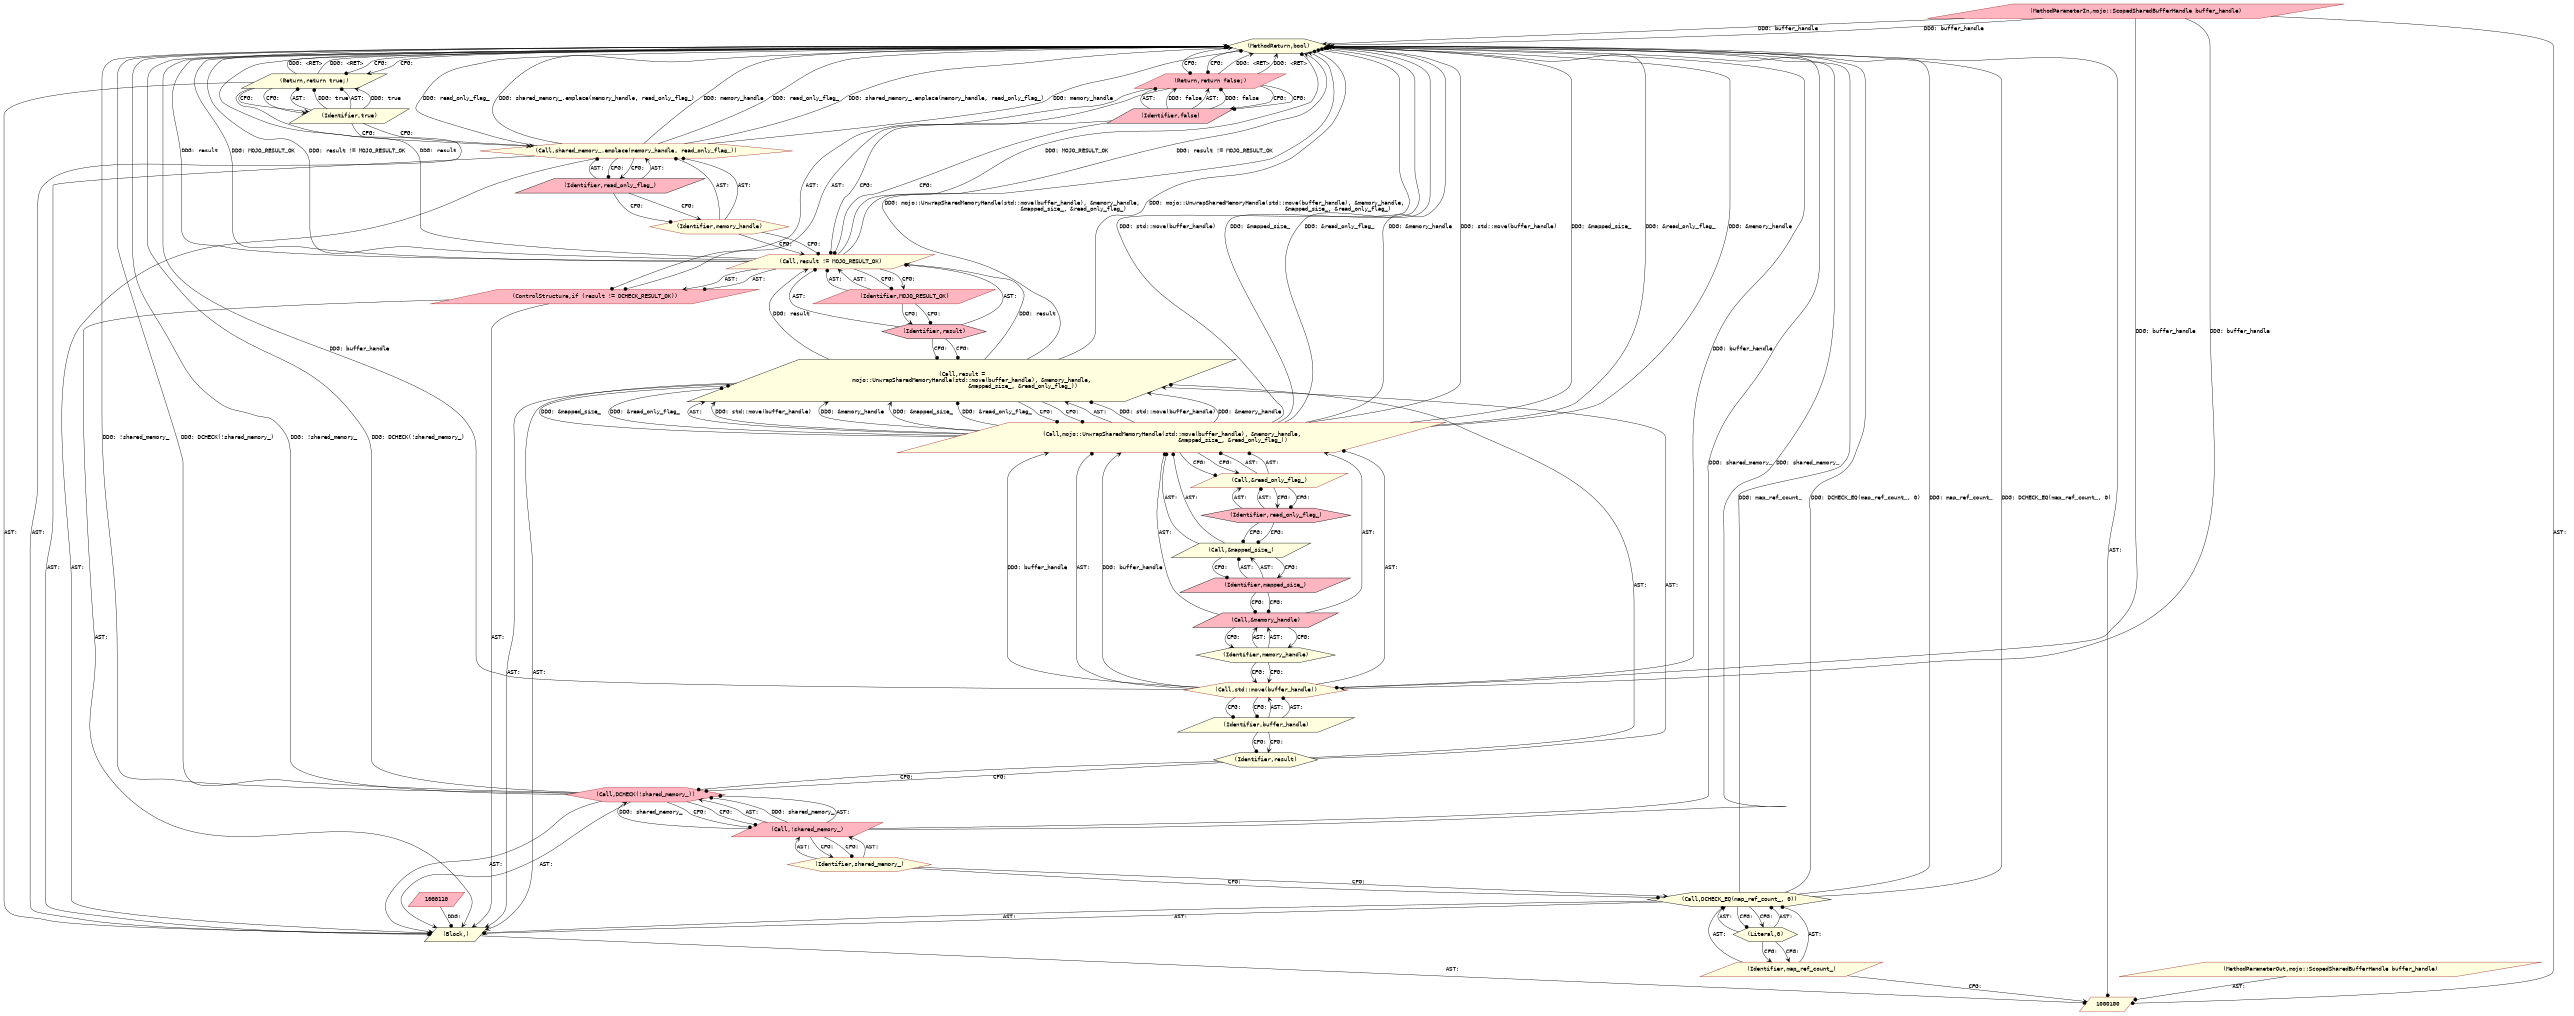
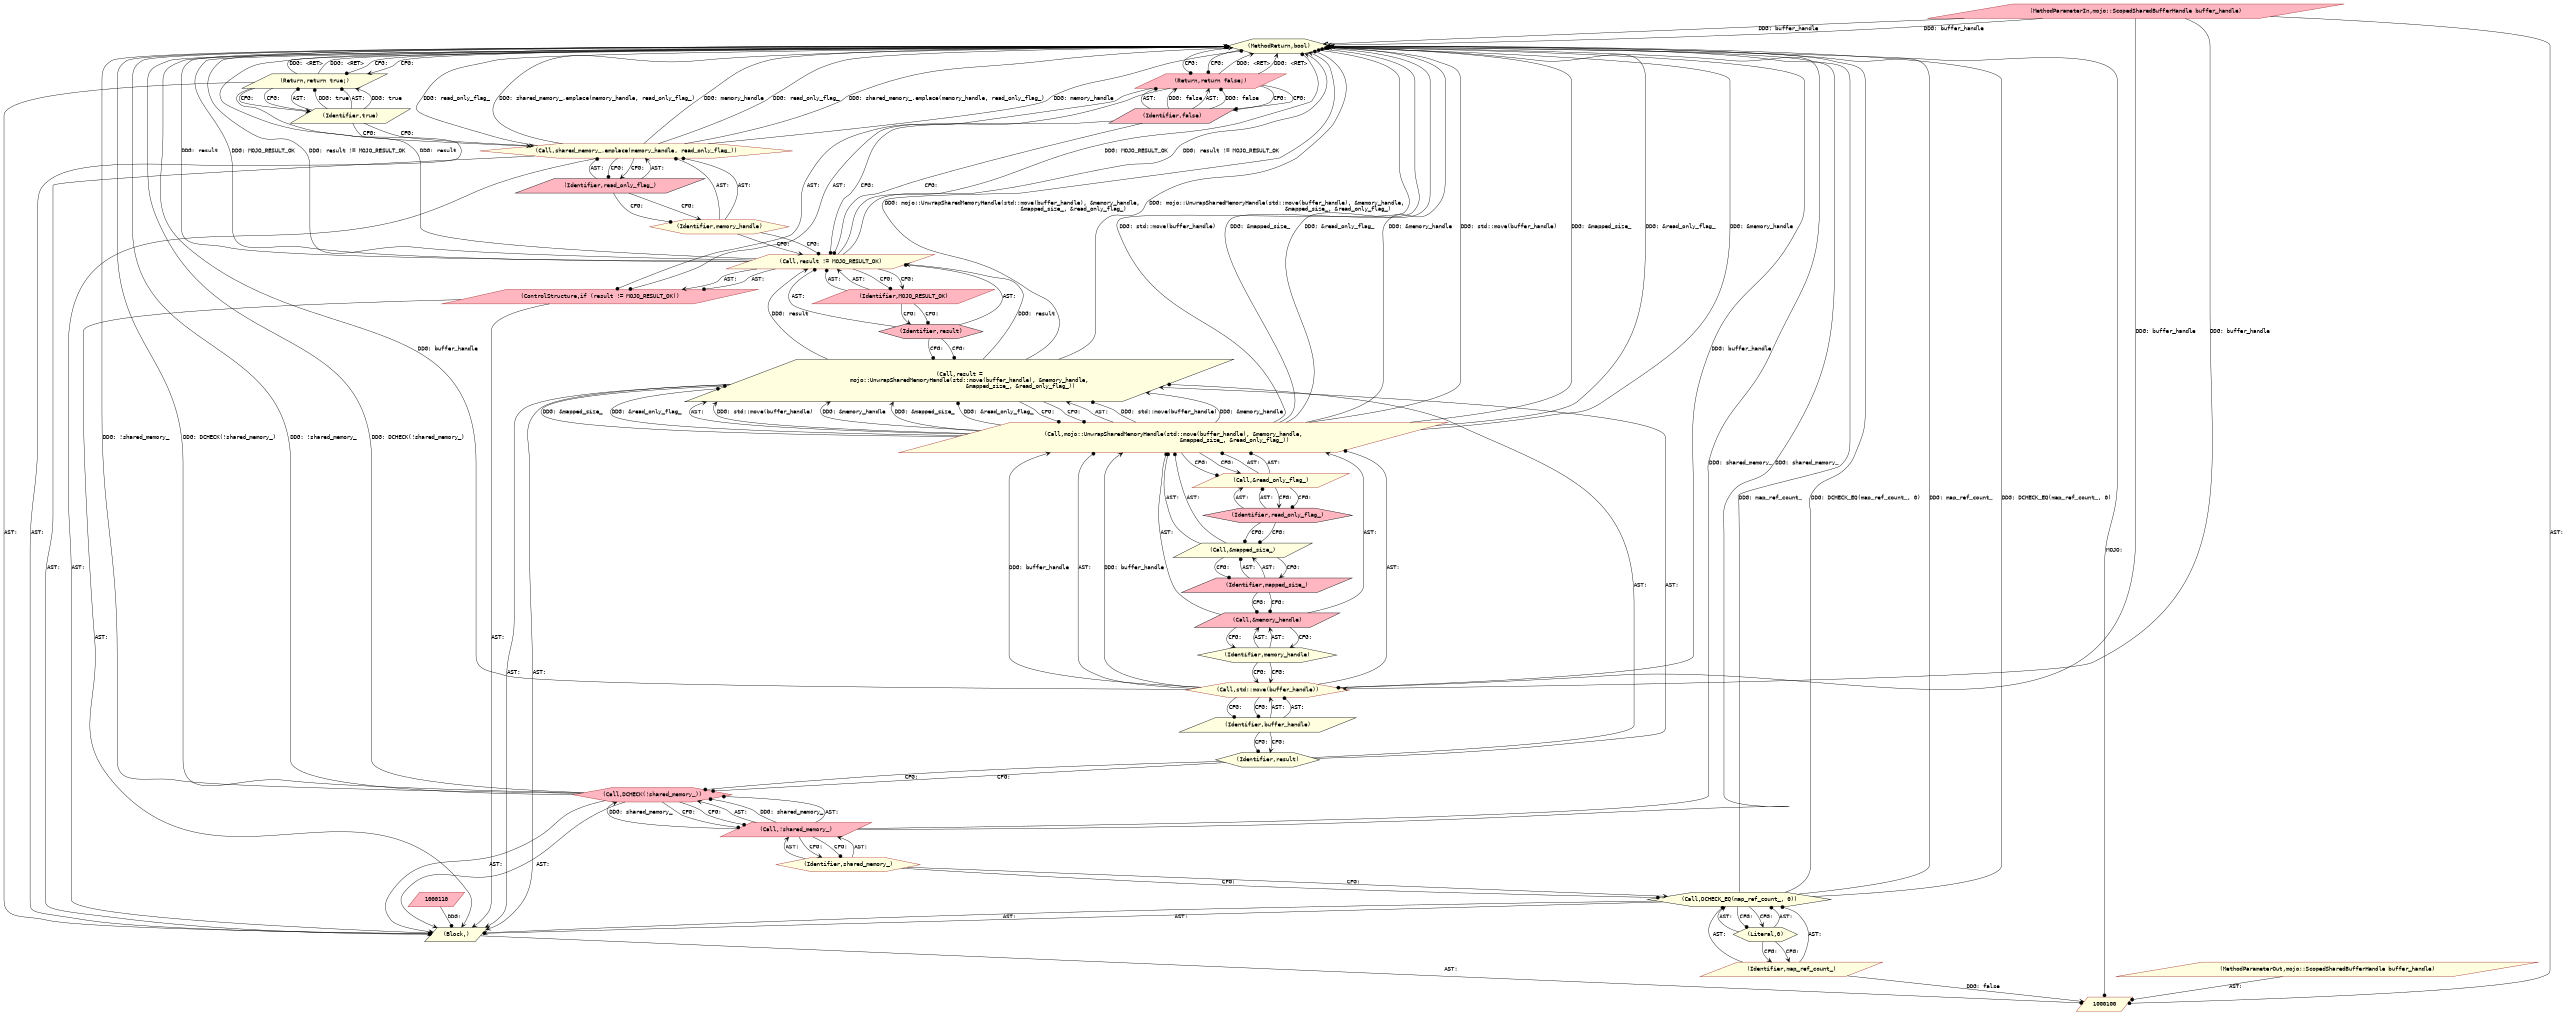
(595, 297) -> (600, 297)
(2117, 550) -> (2116, 550)
(1977, 987) -> (1983, 987)
